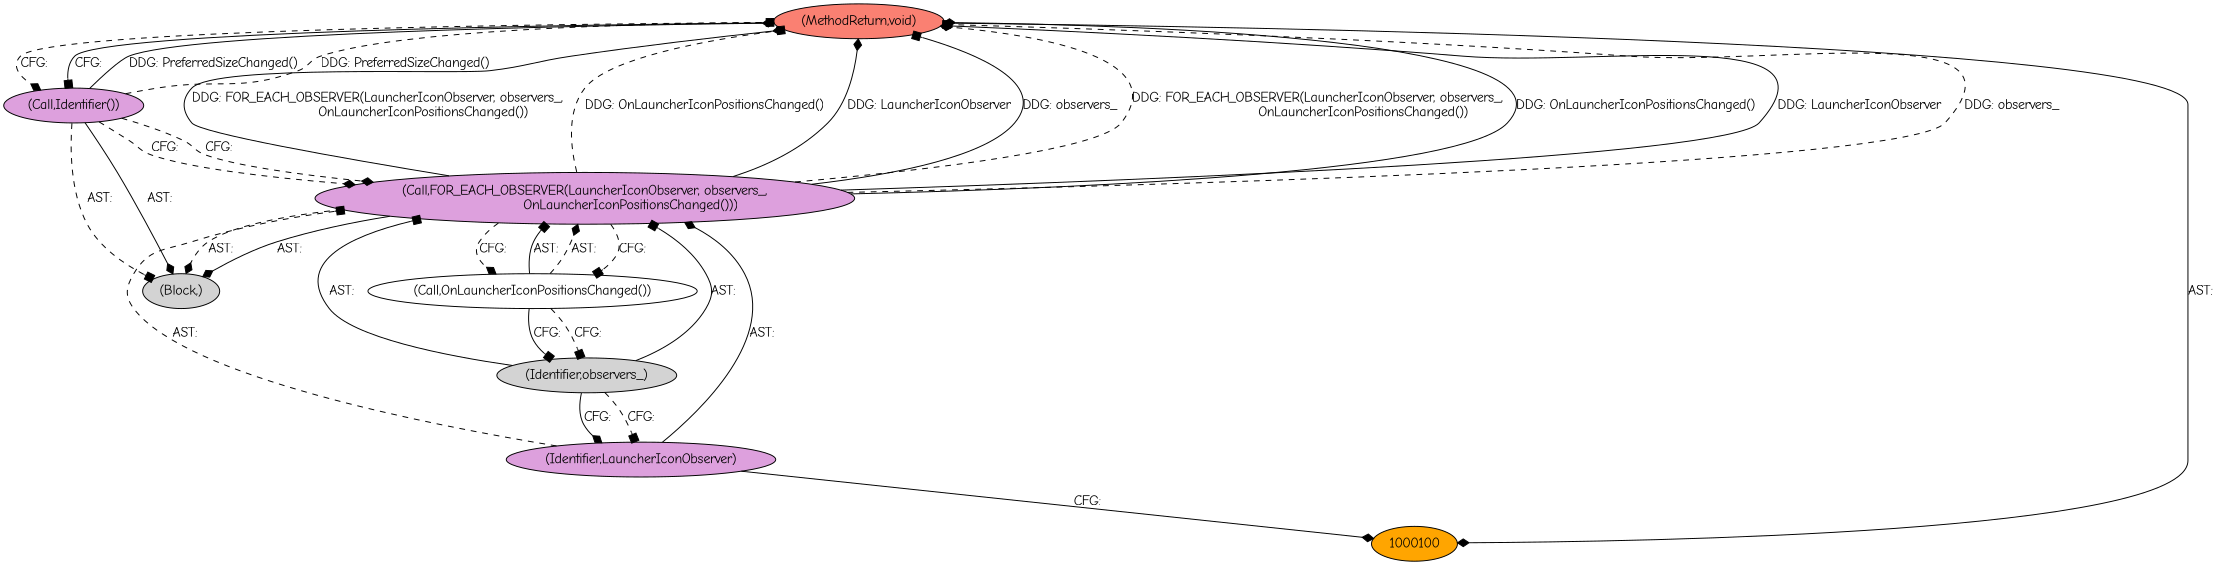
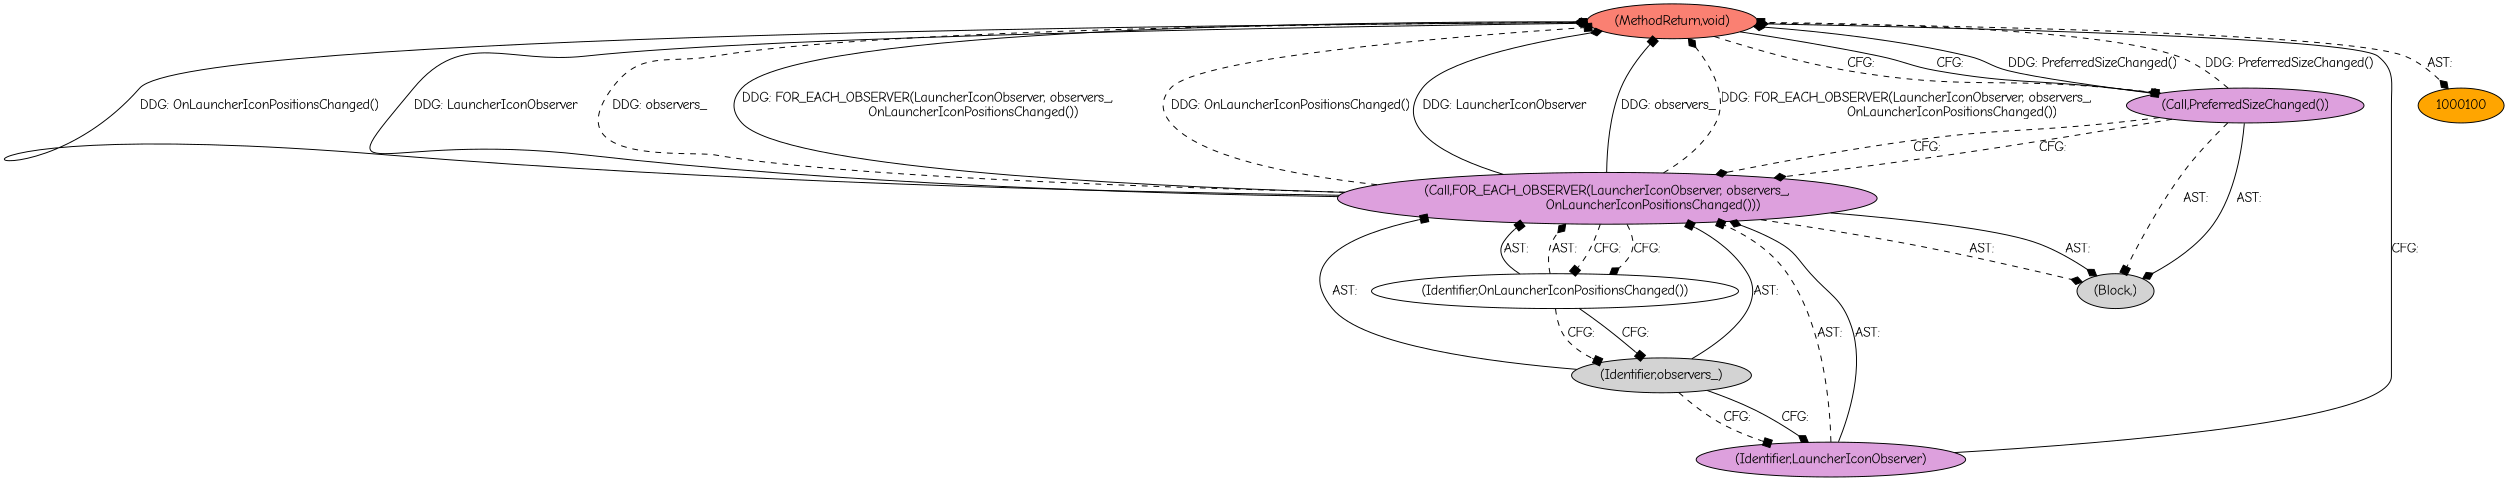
(2112, 78) -> (2103, 31)
(74, 106) -> (2245, 106)
(533, 291) -> (1555, 291)
(1052, 504) -> (2391, 134)
